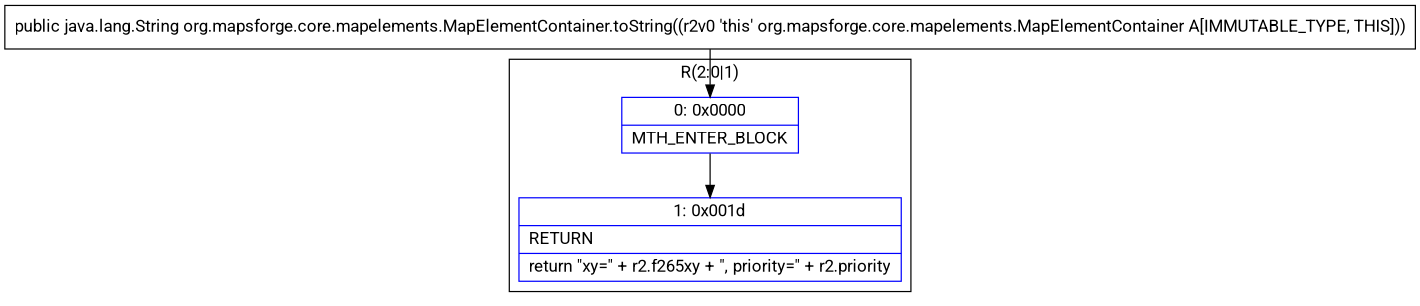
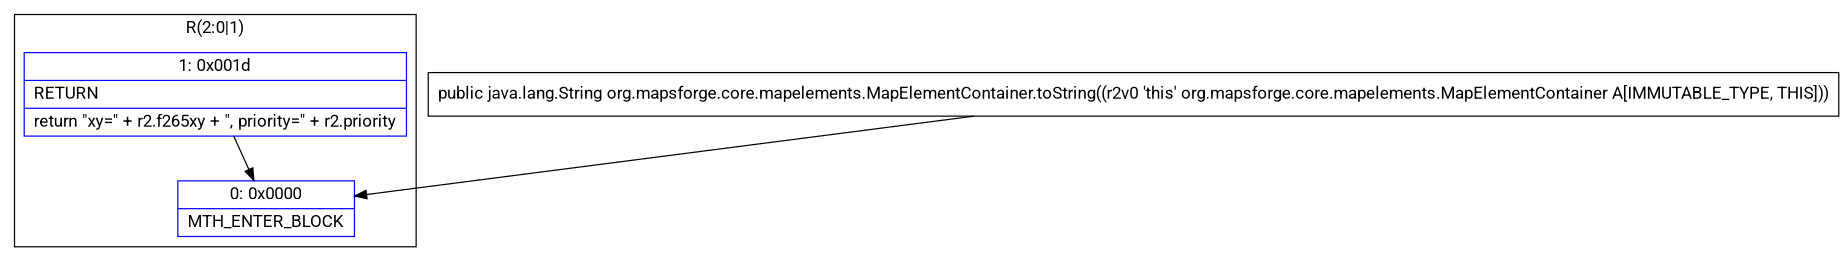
(710, 169) -> (241, 153)
